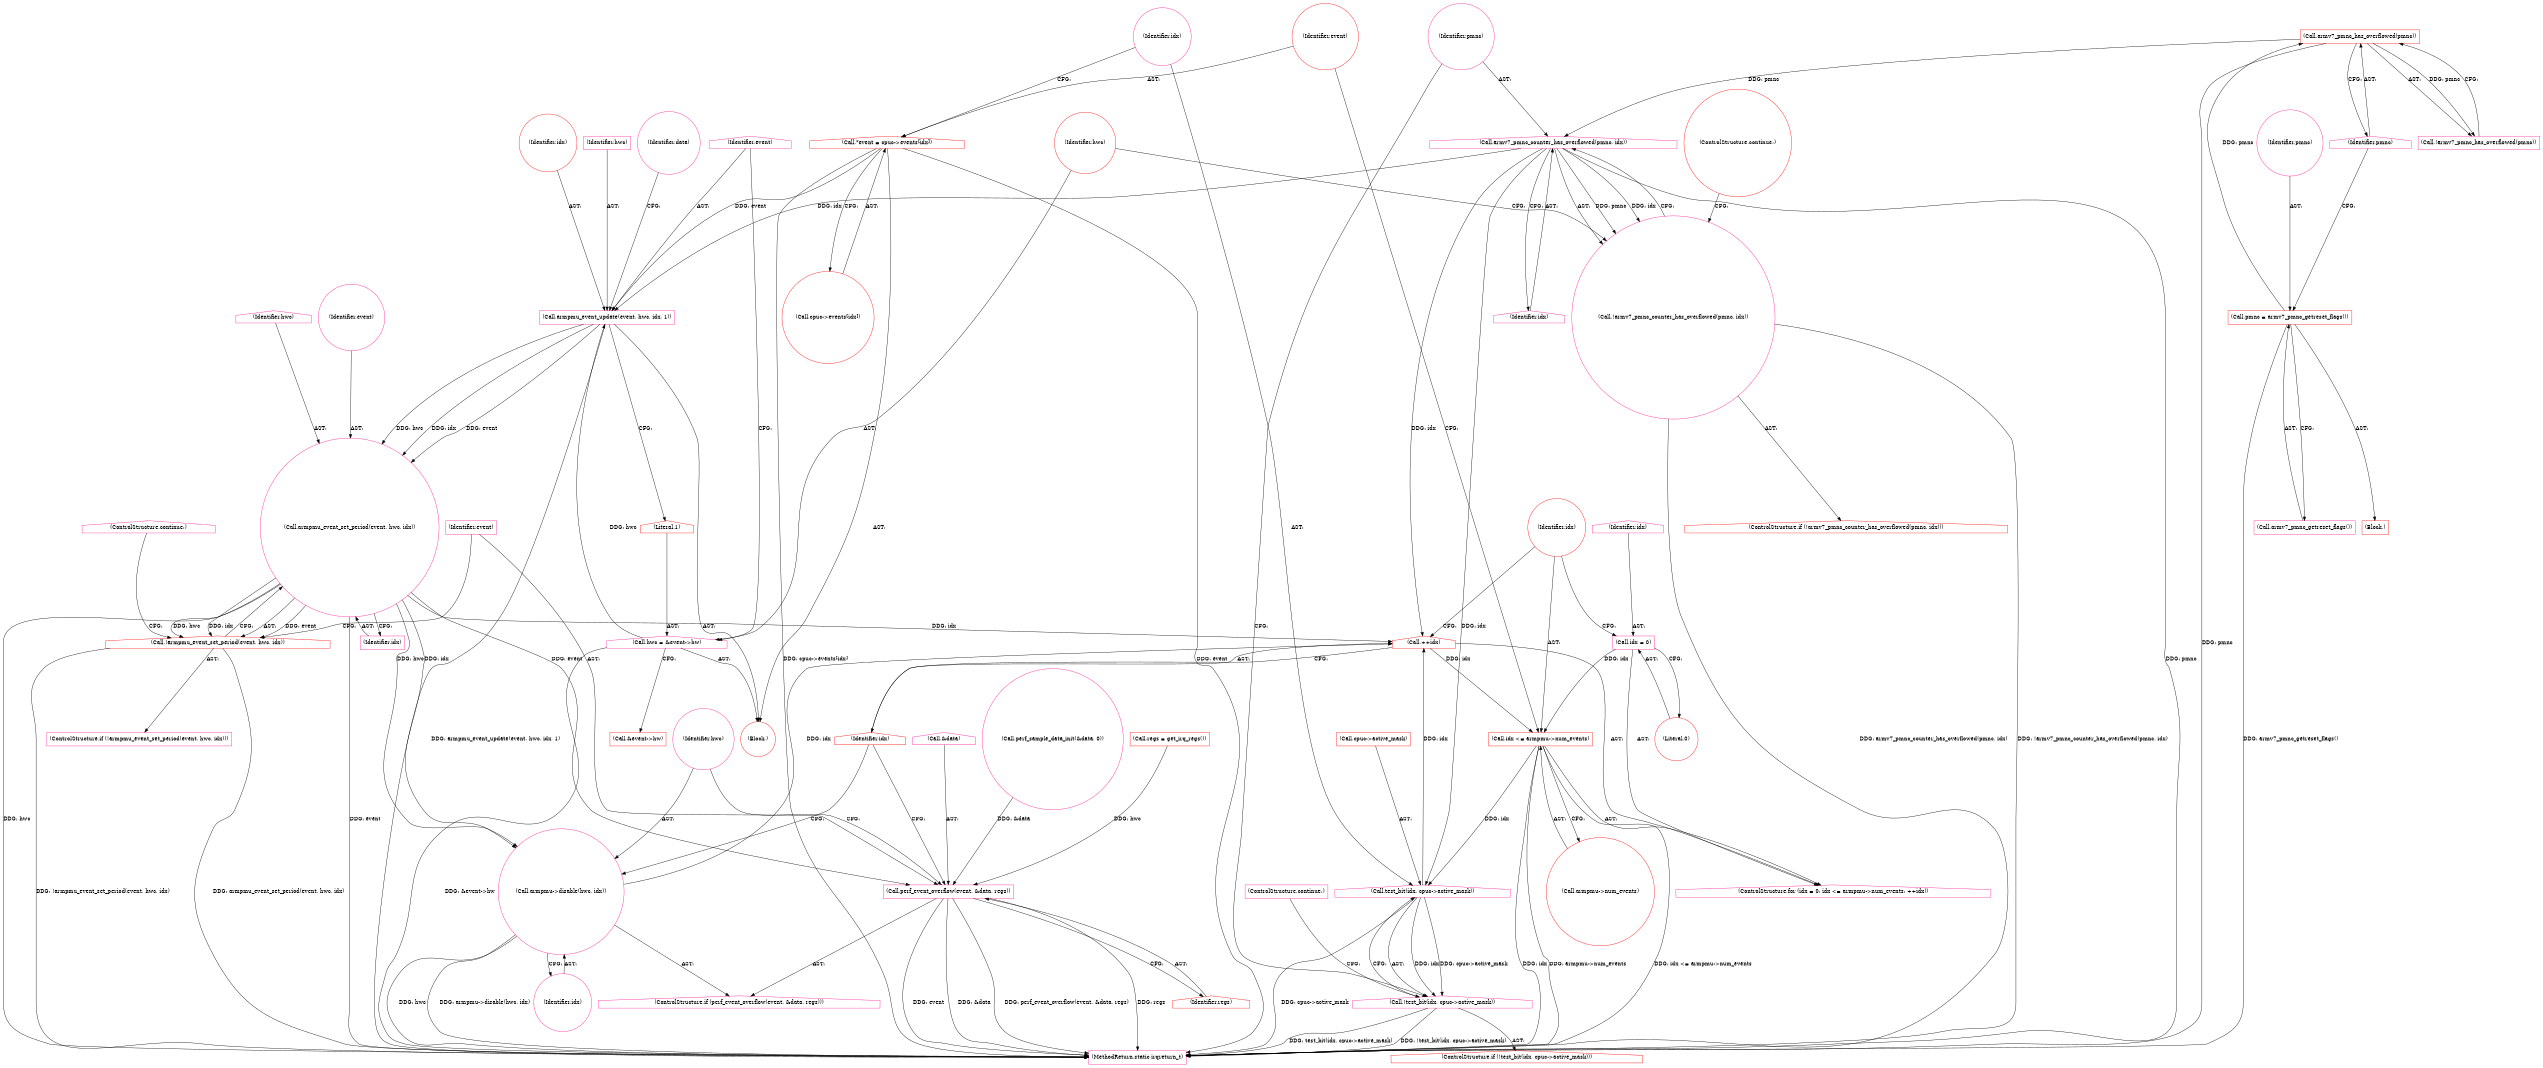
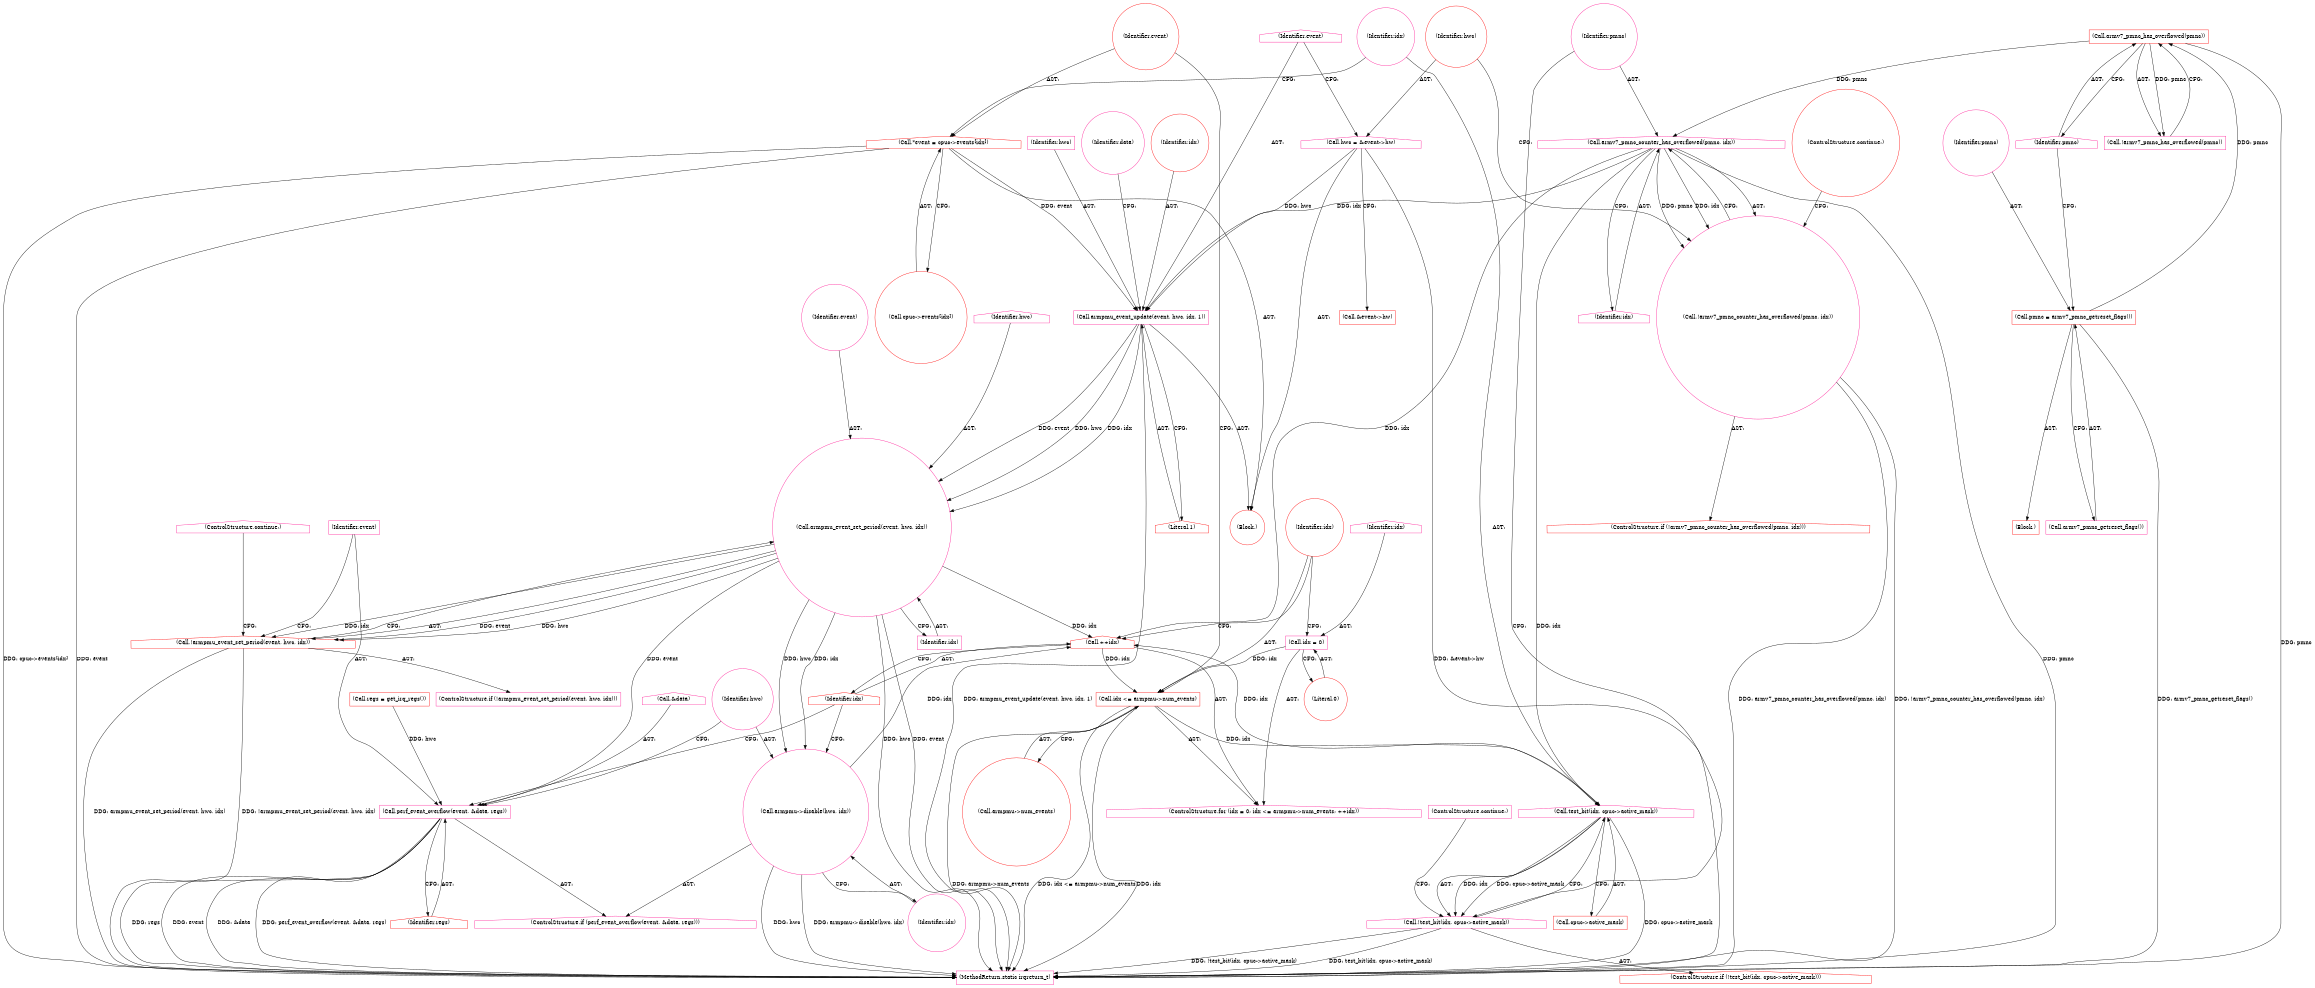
(667, 583) -> (1156, 425)
(1053, 739) -> none
none -> (1599, 865)
